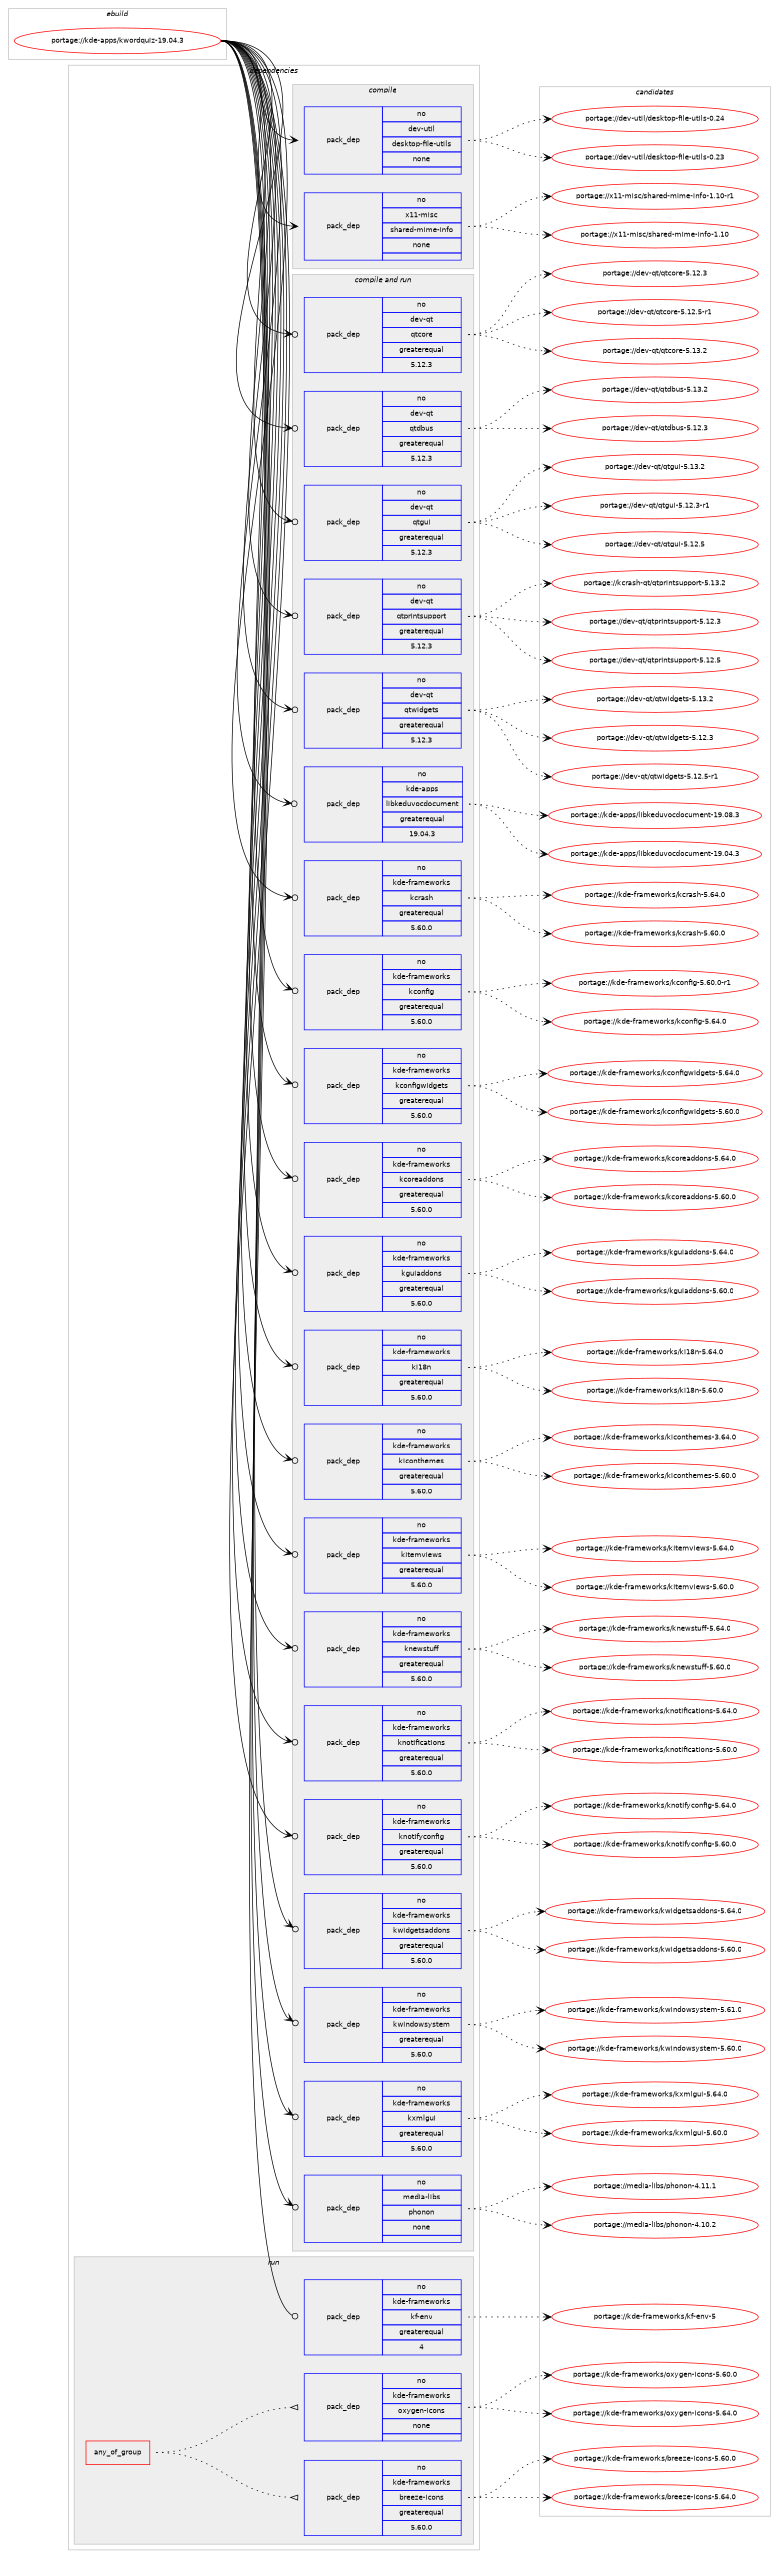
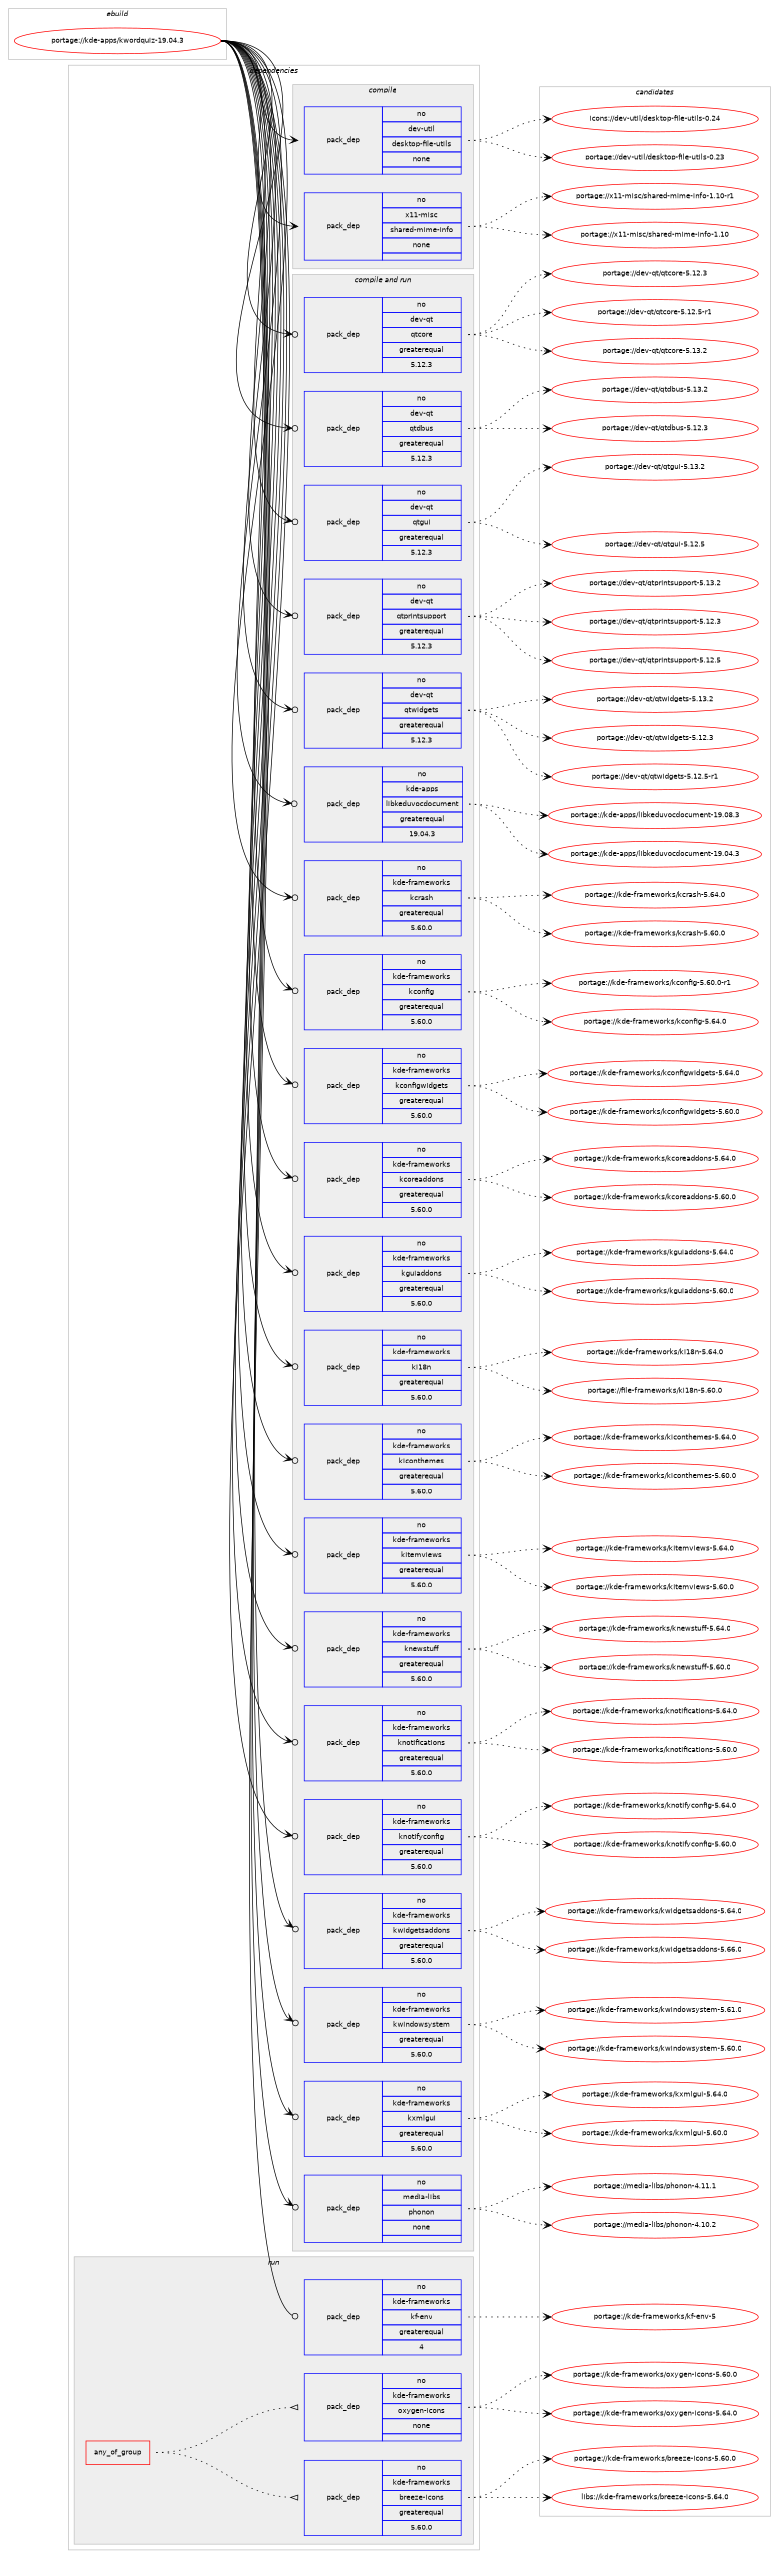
(655, 119) -> (655, 119)
(655, 506) -> none
(655, 583) -> (655, 583)
(655, 1391) -> (655, 1391)
(655, 1438) -> (655, 1438)
(655, 1950) -> (655, 1950)
(655, 2498) -> (655, 2498)
